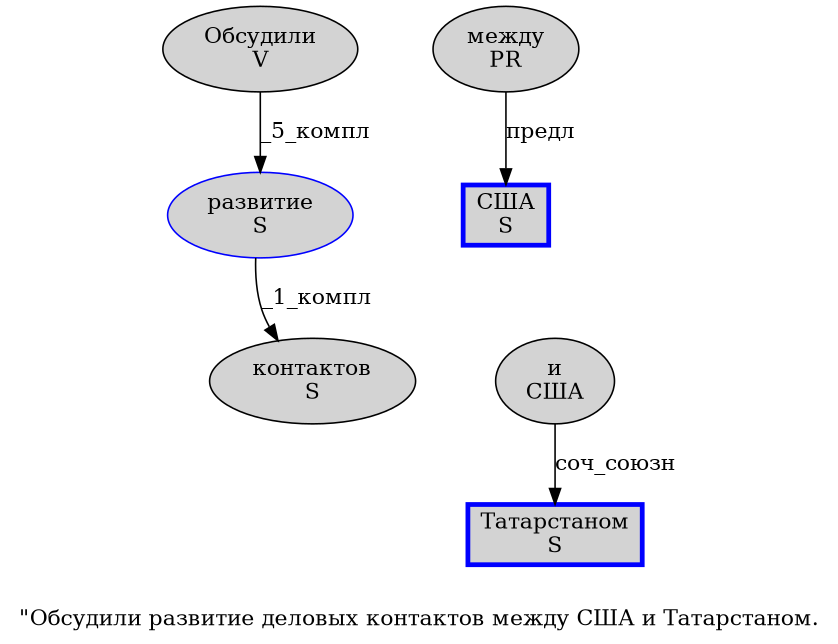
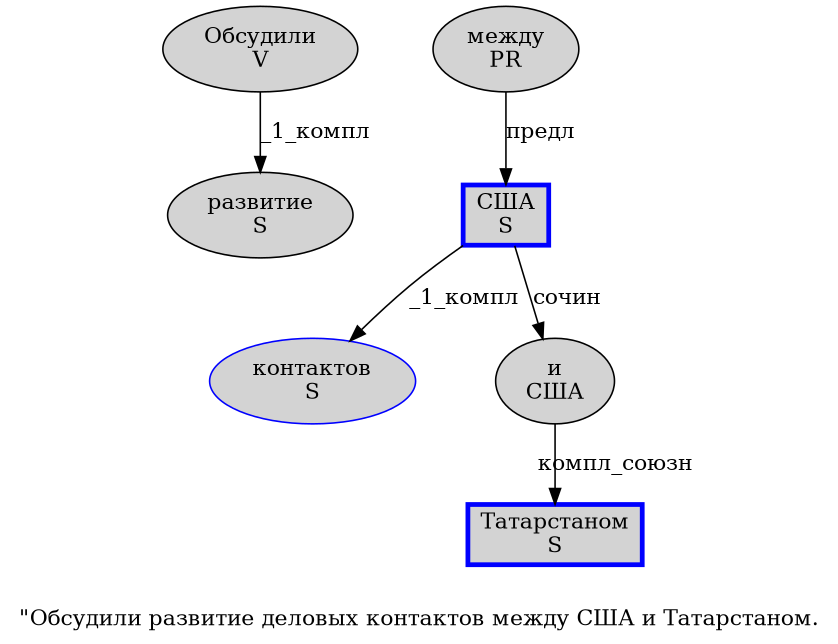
(316, 132) -> (316, 132)
(260, 215) -> (260, 215)
none -> (526, 285)
(258, 293) -> (410, 285)
(313, 381) -> (313, 381)
(615, 464) -> (615, 464)
